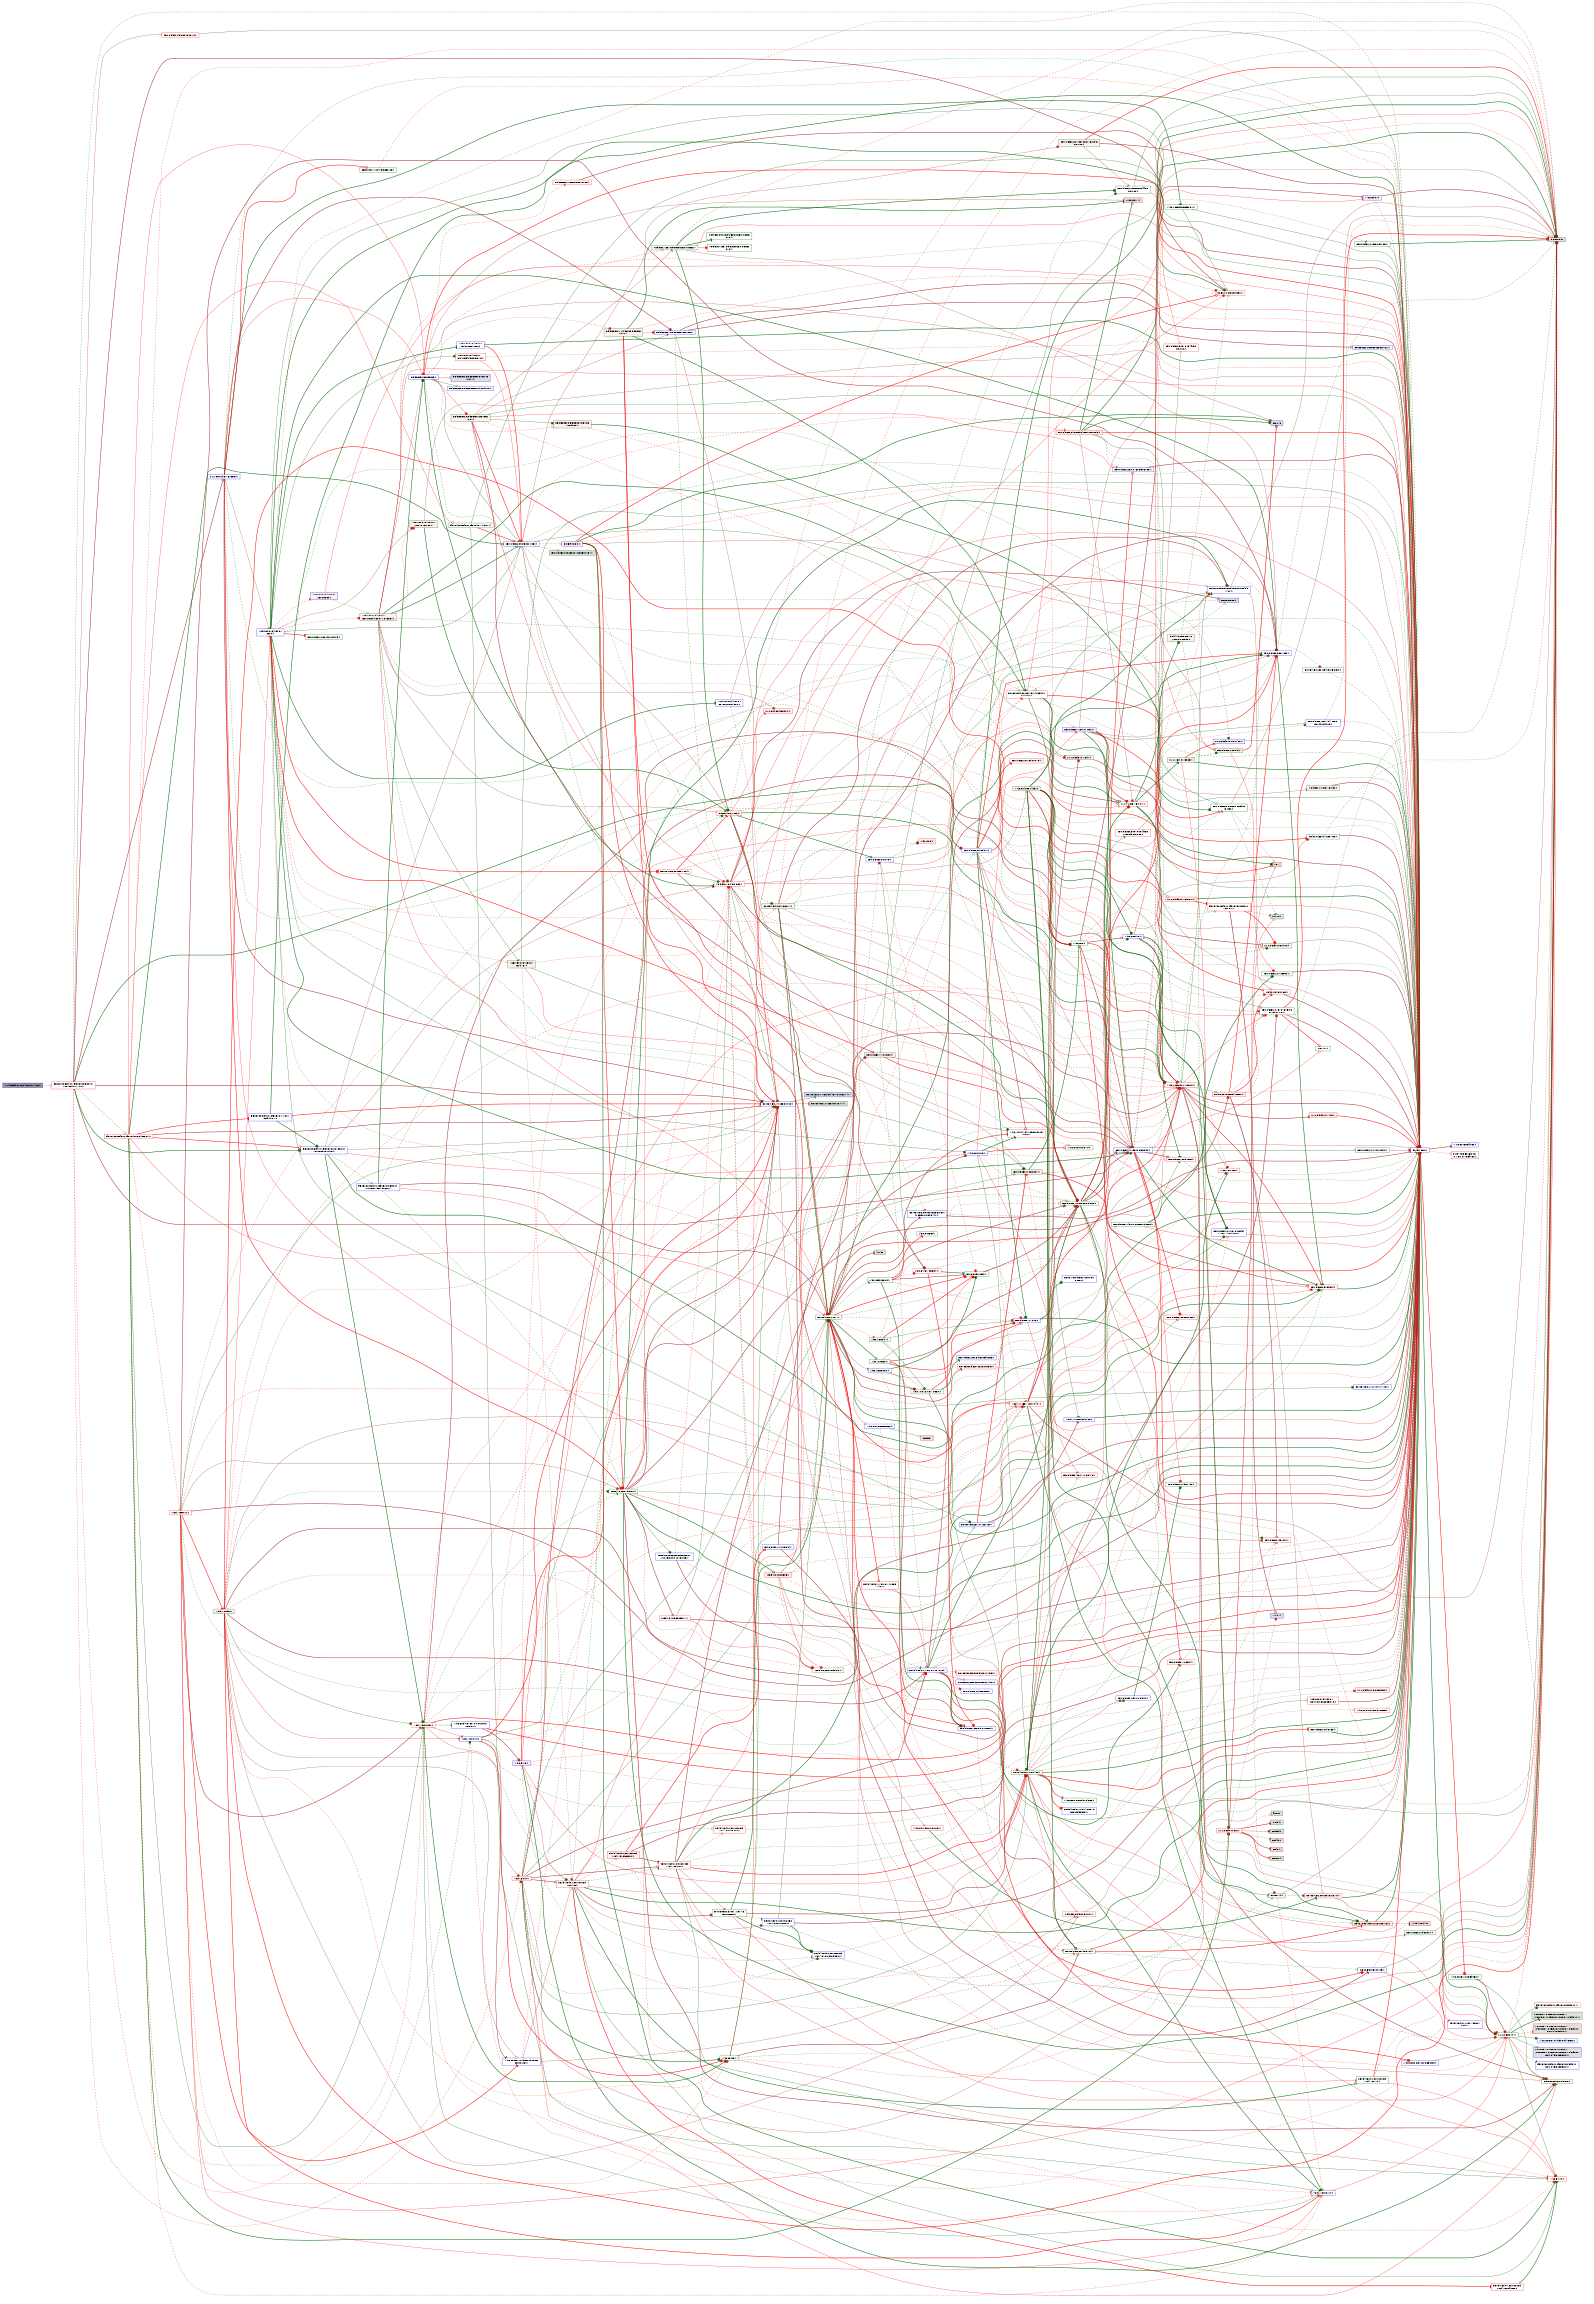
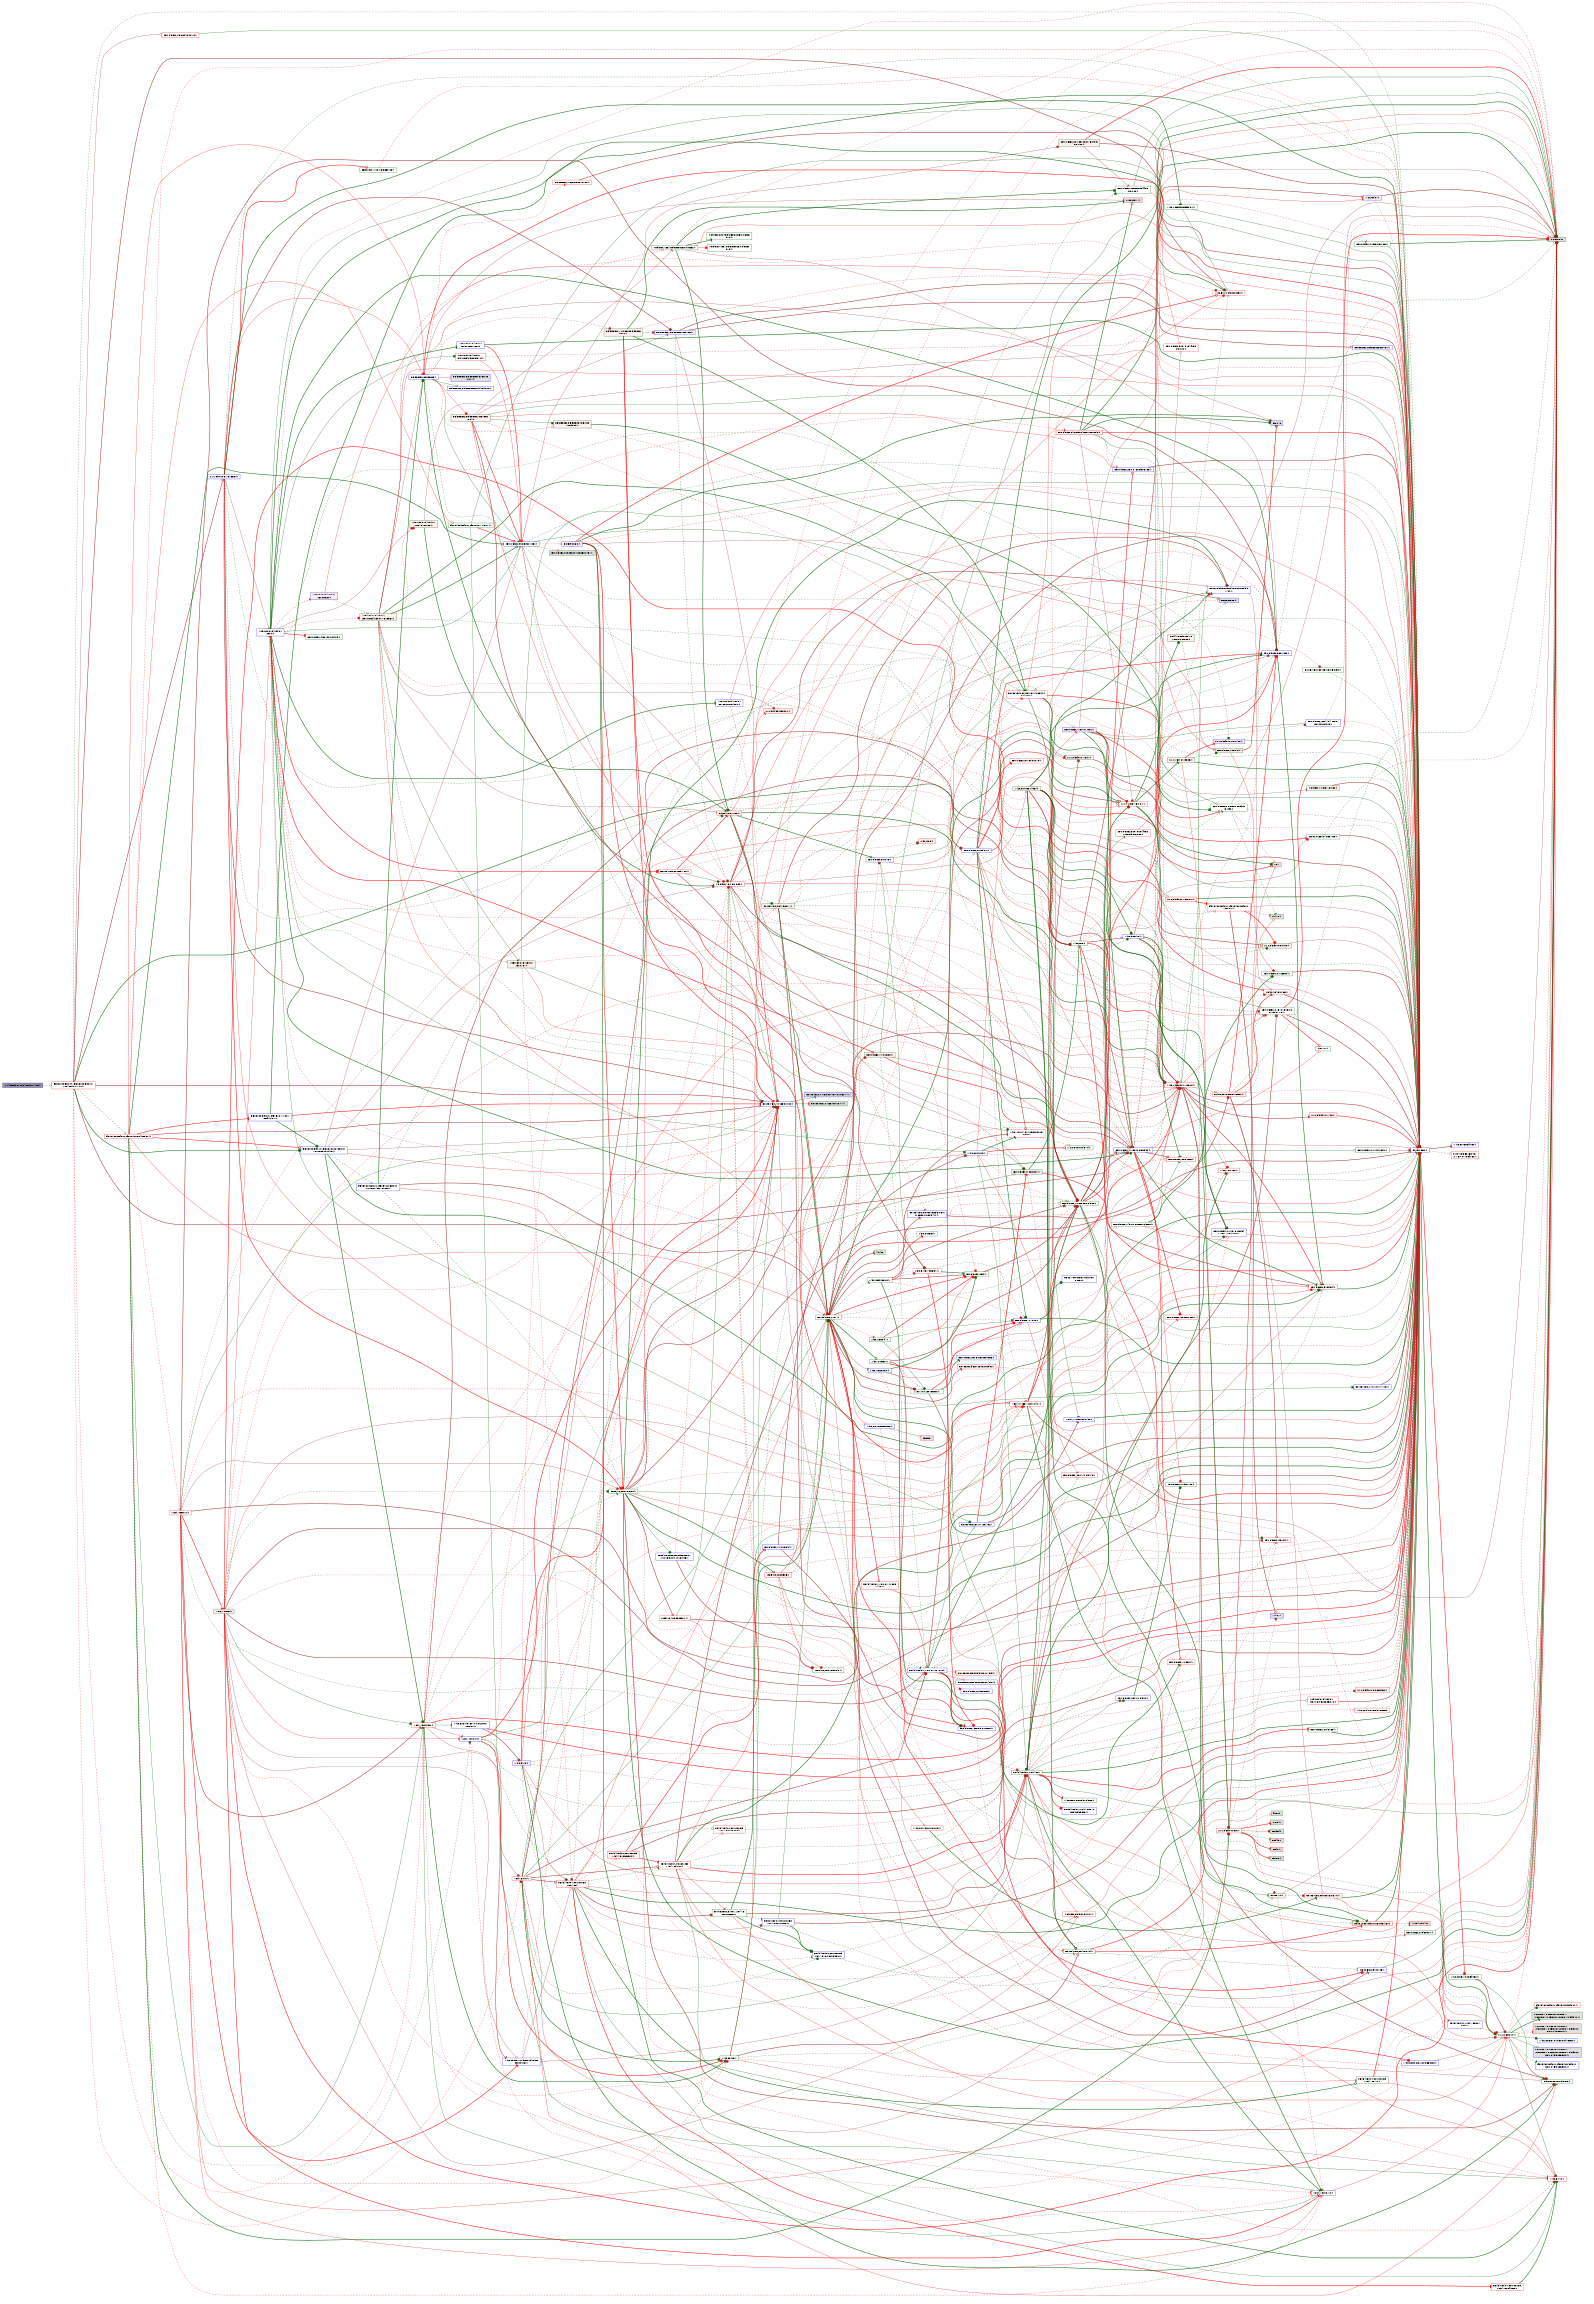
(927, 1392) -> (927, 1392)
